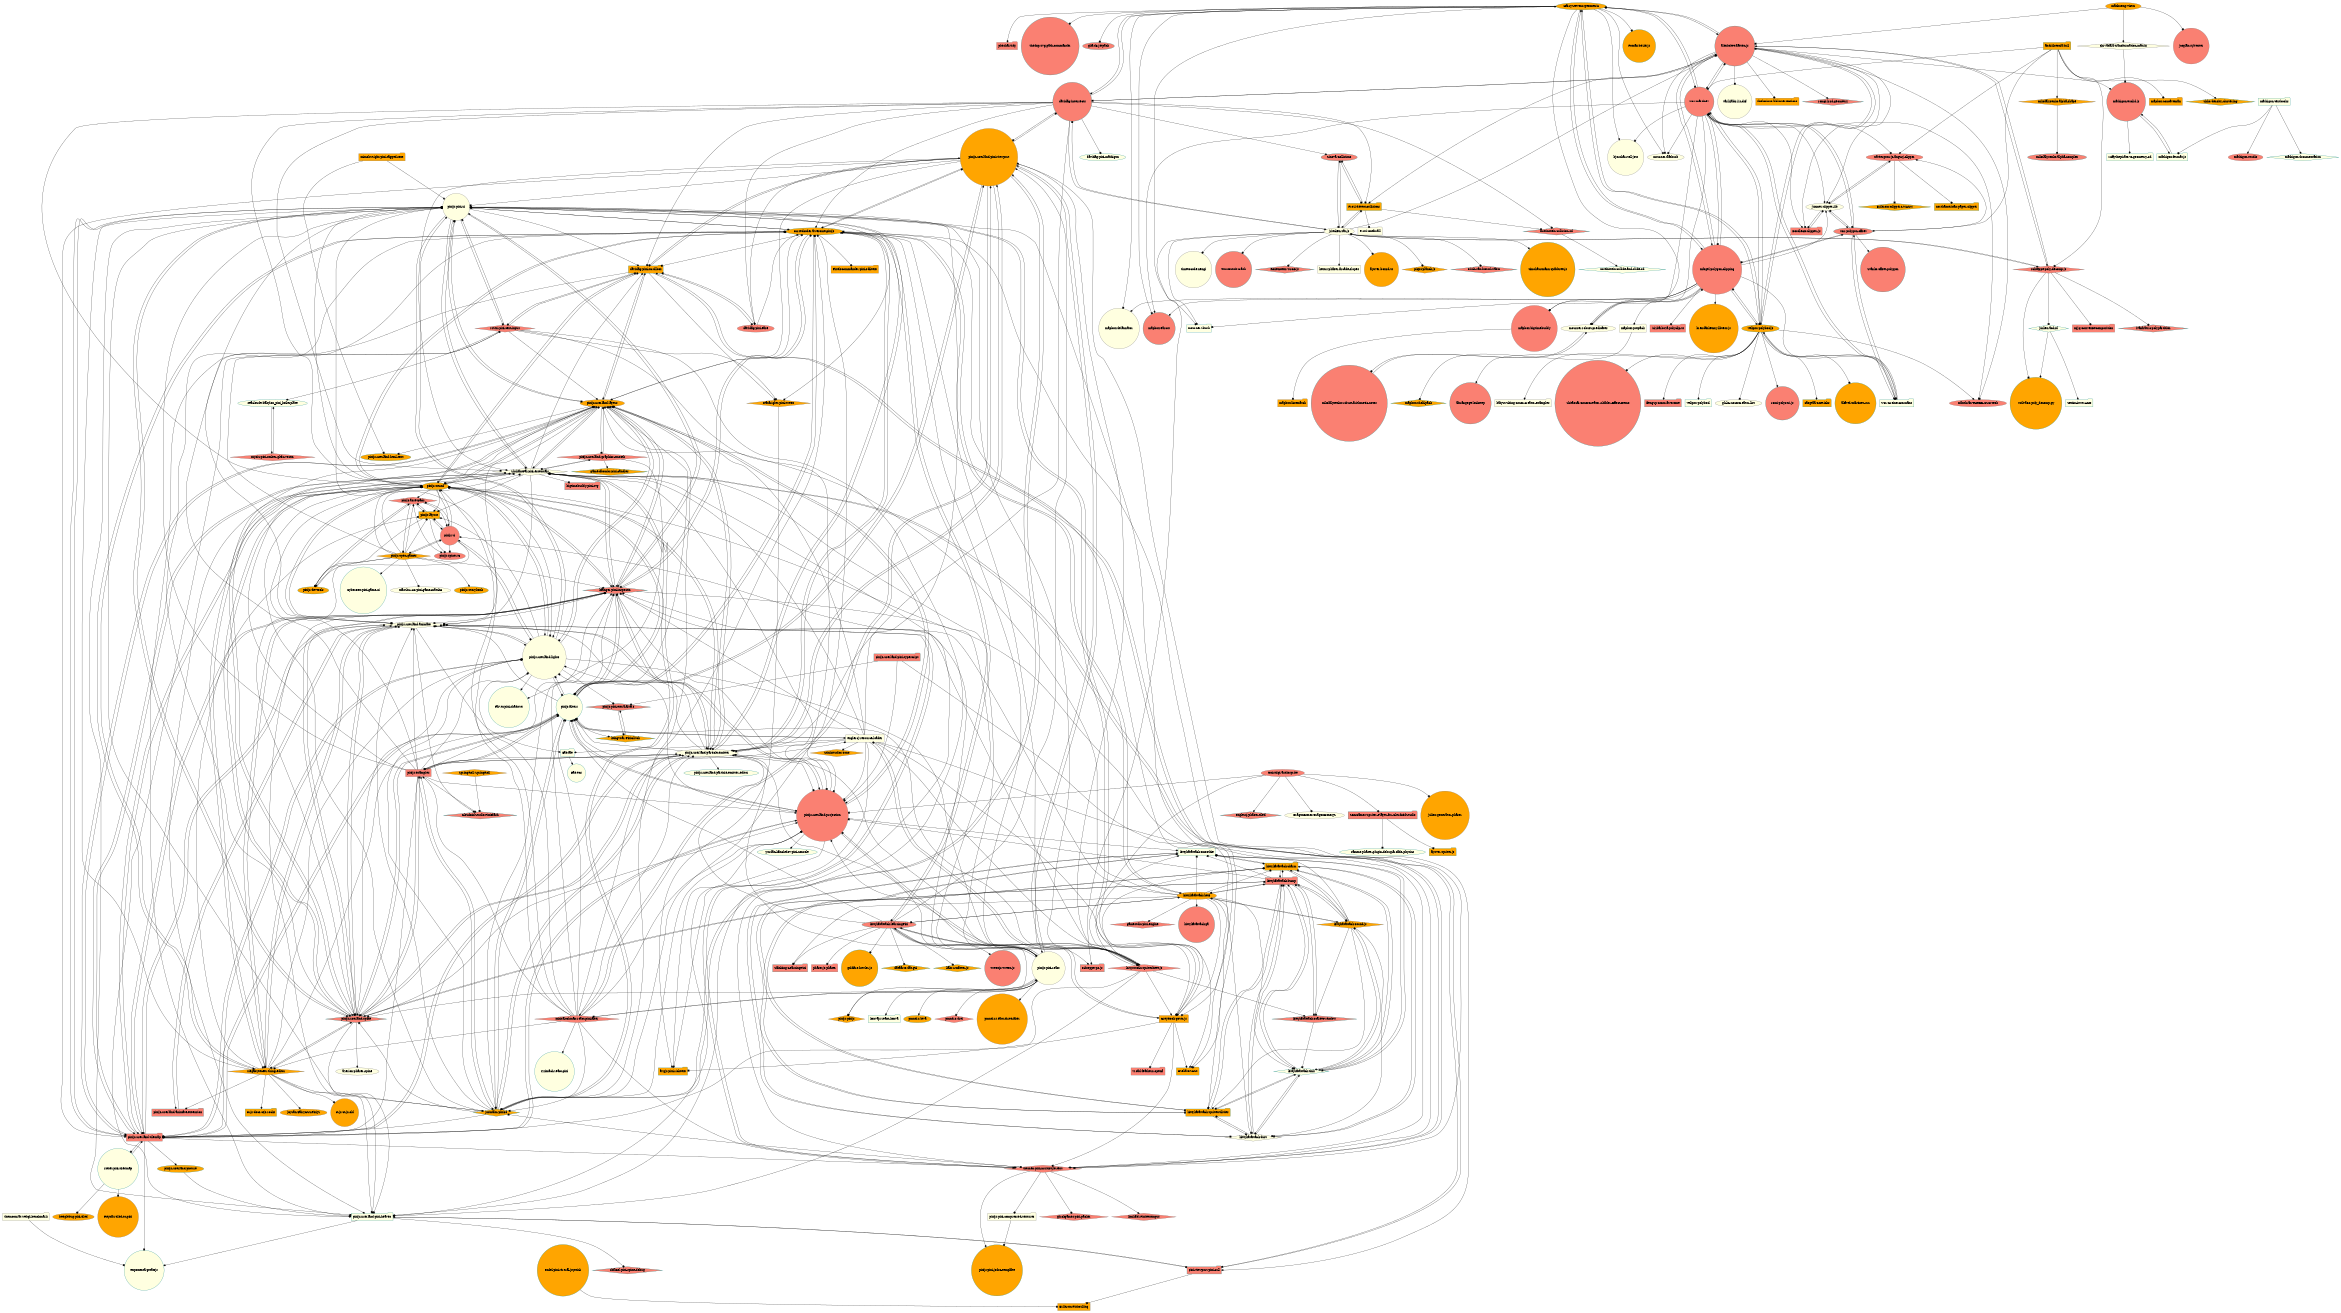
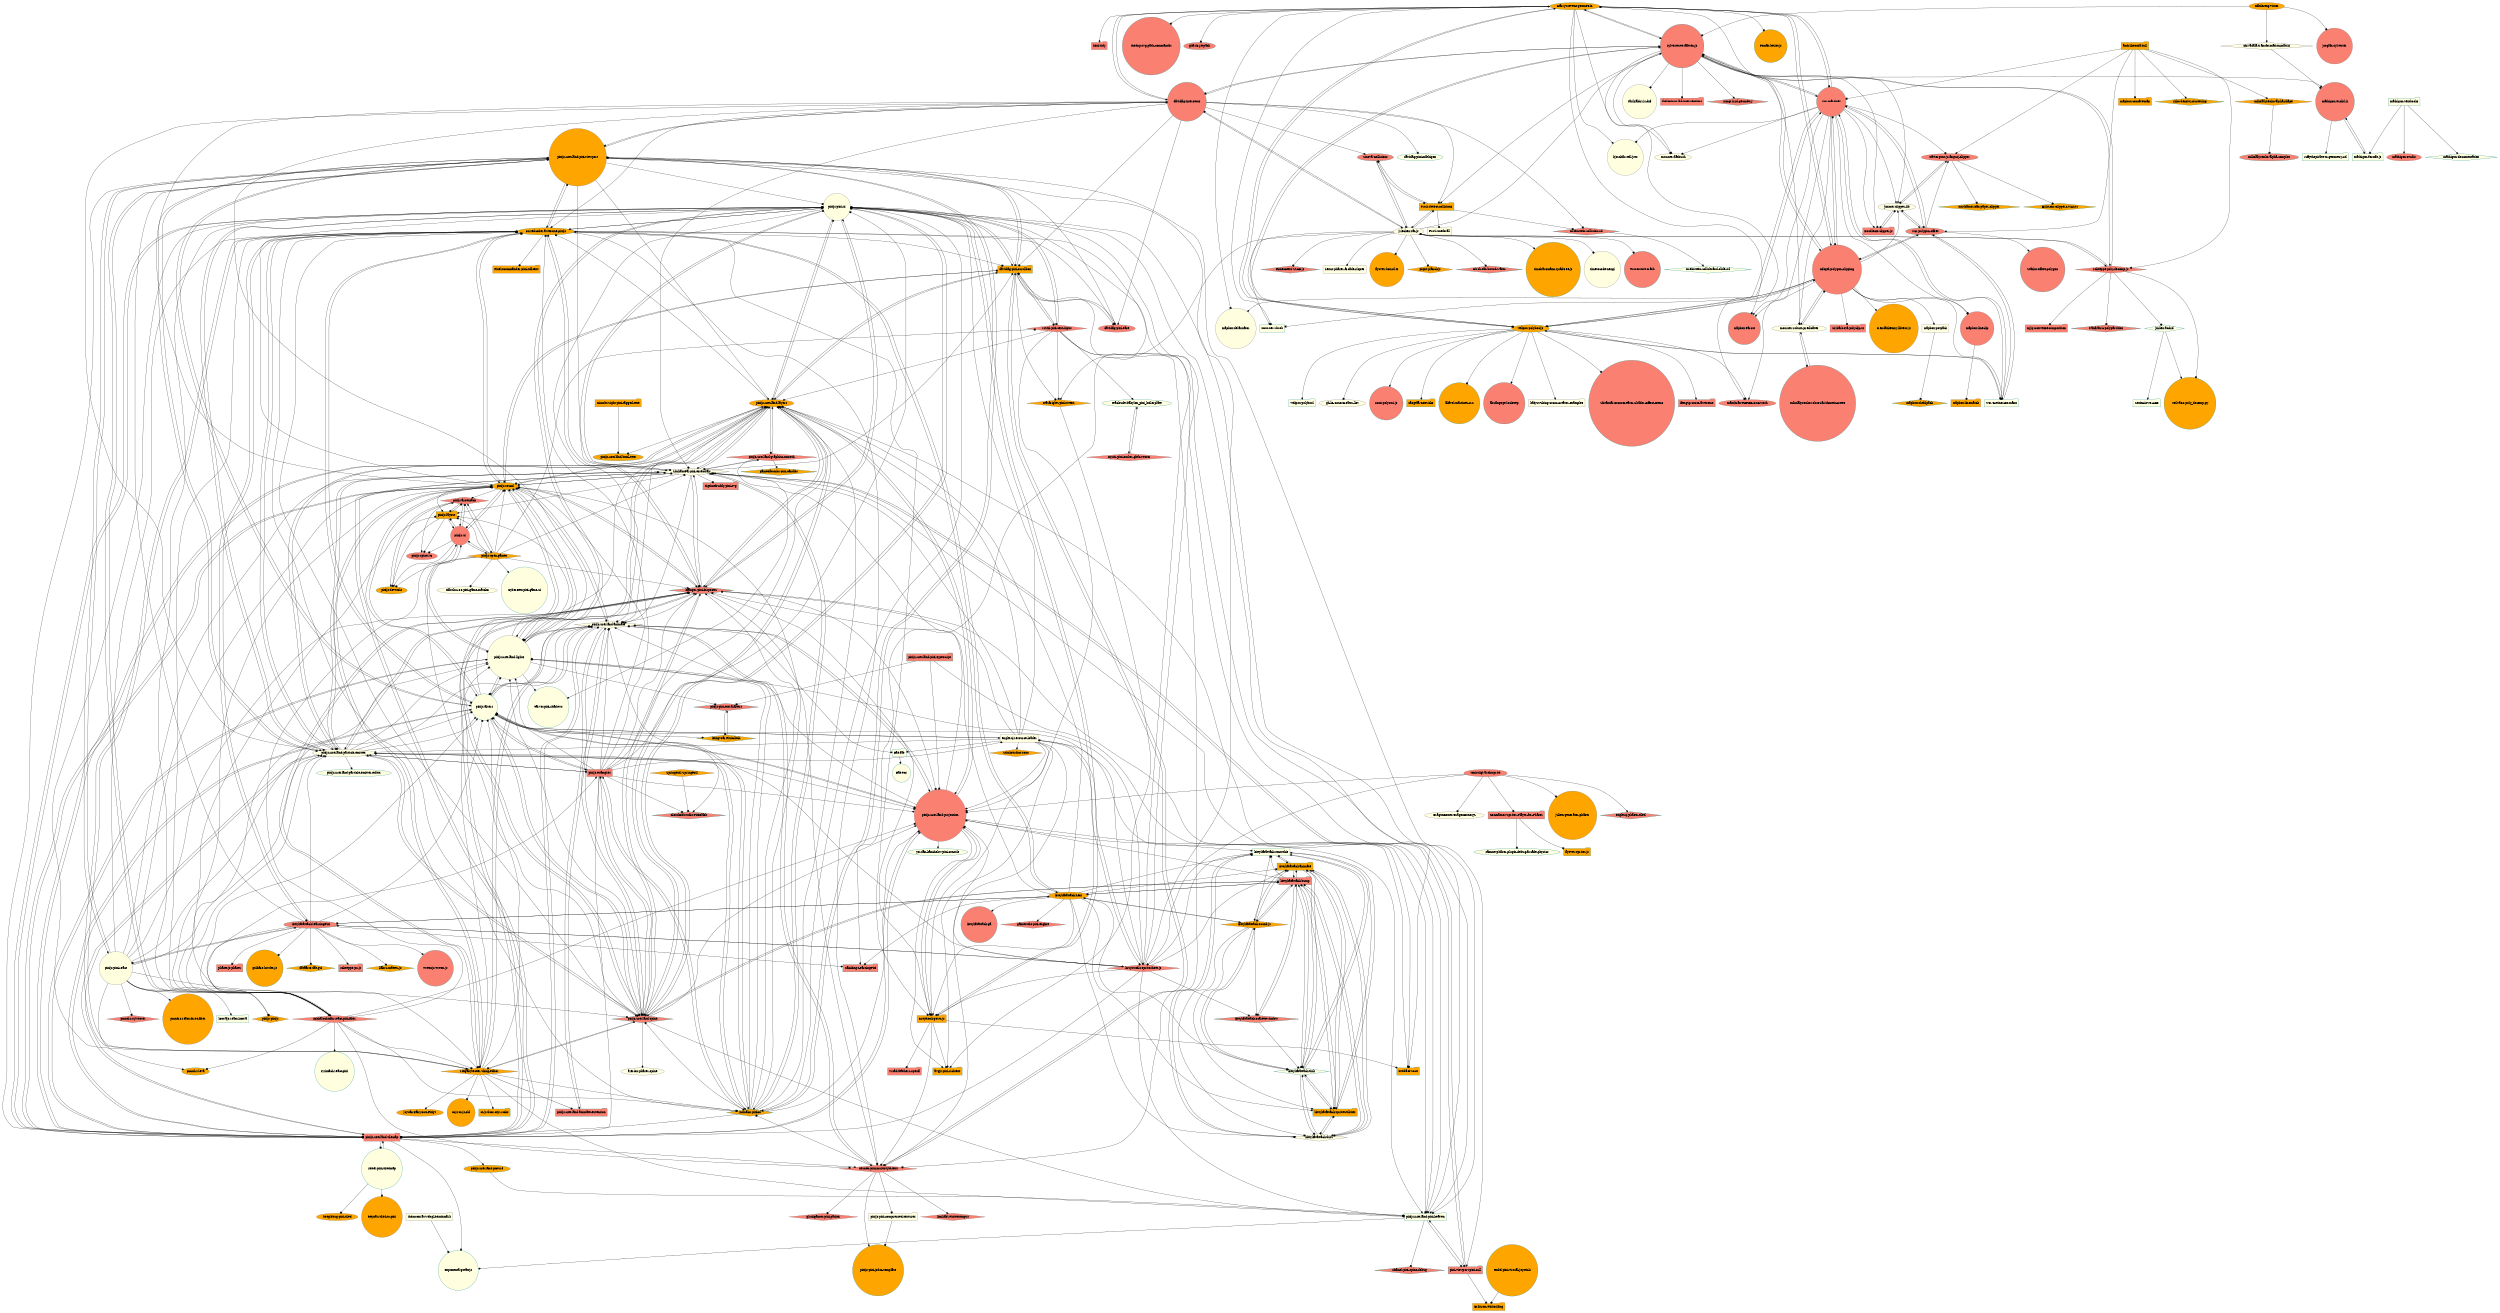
(1007, 46) -> (1099, 46)
(1735, 46) -> (1682, 46)
(1777, 102) -> (1682, 102)
(415, 179) -> (975, 224)
(1957, 207) -> (1979, 207)
(772, 276) -> (991, 238)
(1534, 328) -> (1977, 328)
(1169, 523) -> (1004, 536)
(471, 590) -> none
(1383, 815) -> (1516, 815)
(1281, 867) -> (1295, 867)
(815, 995) -> (278, 1049)
(954, 1019) -> (133, 1019)
